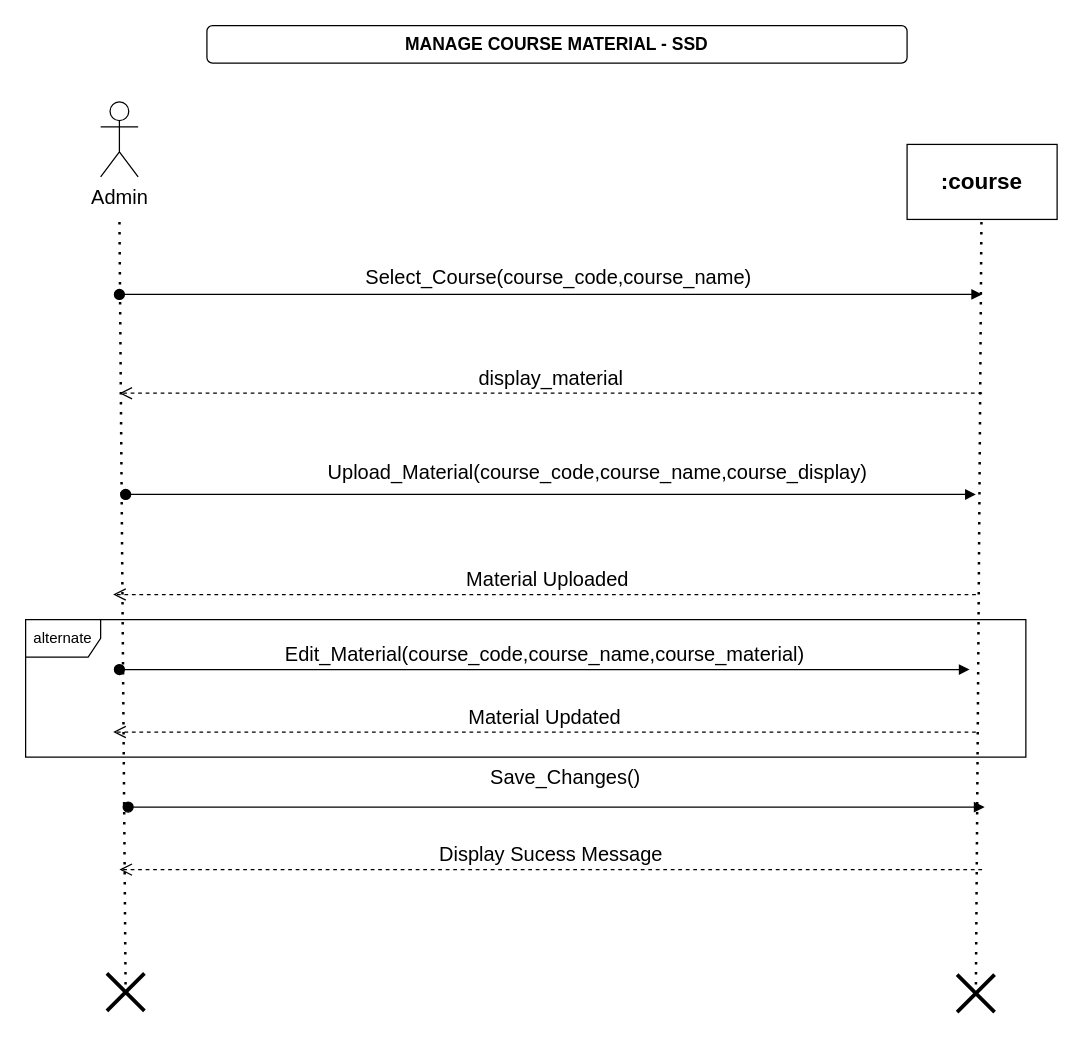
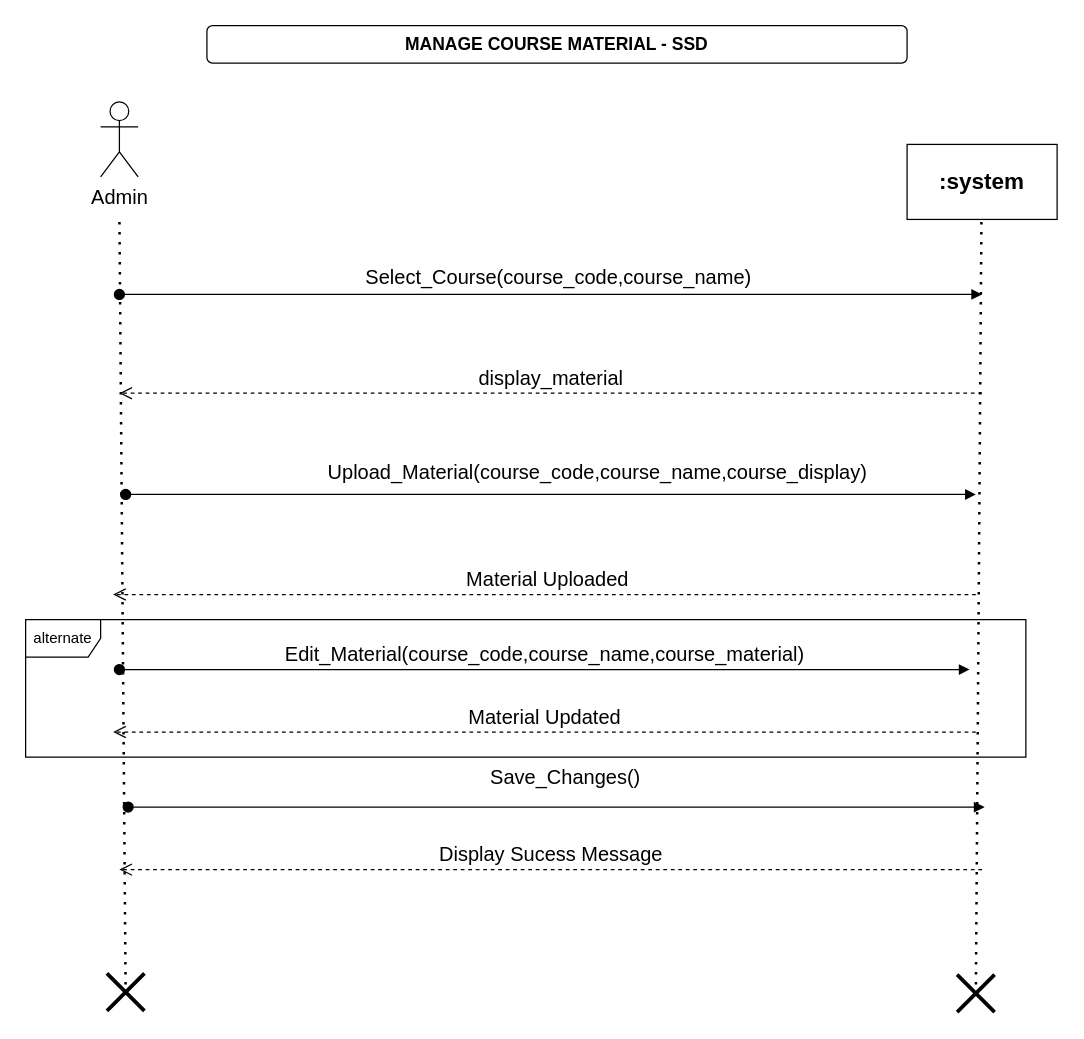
(982, 182) -> (982, 182)
